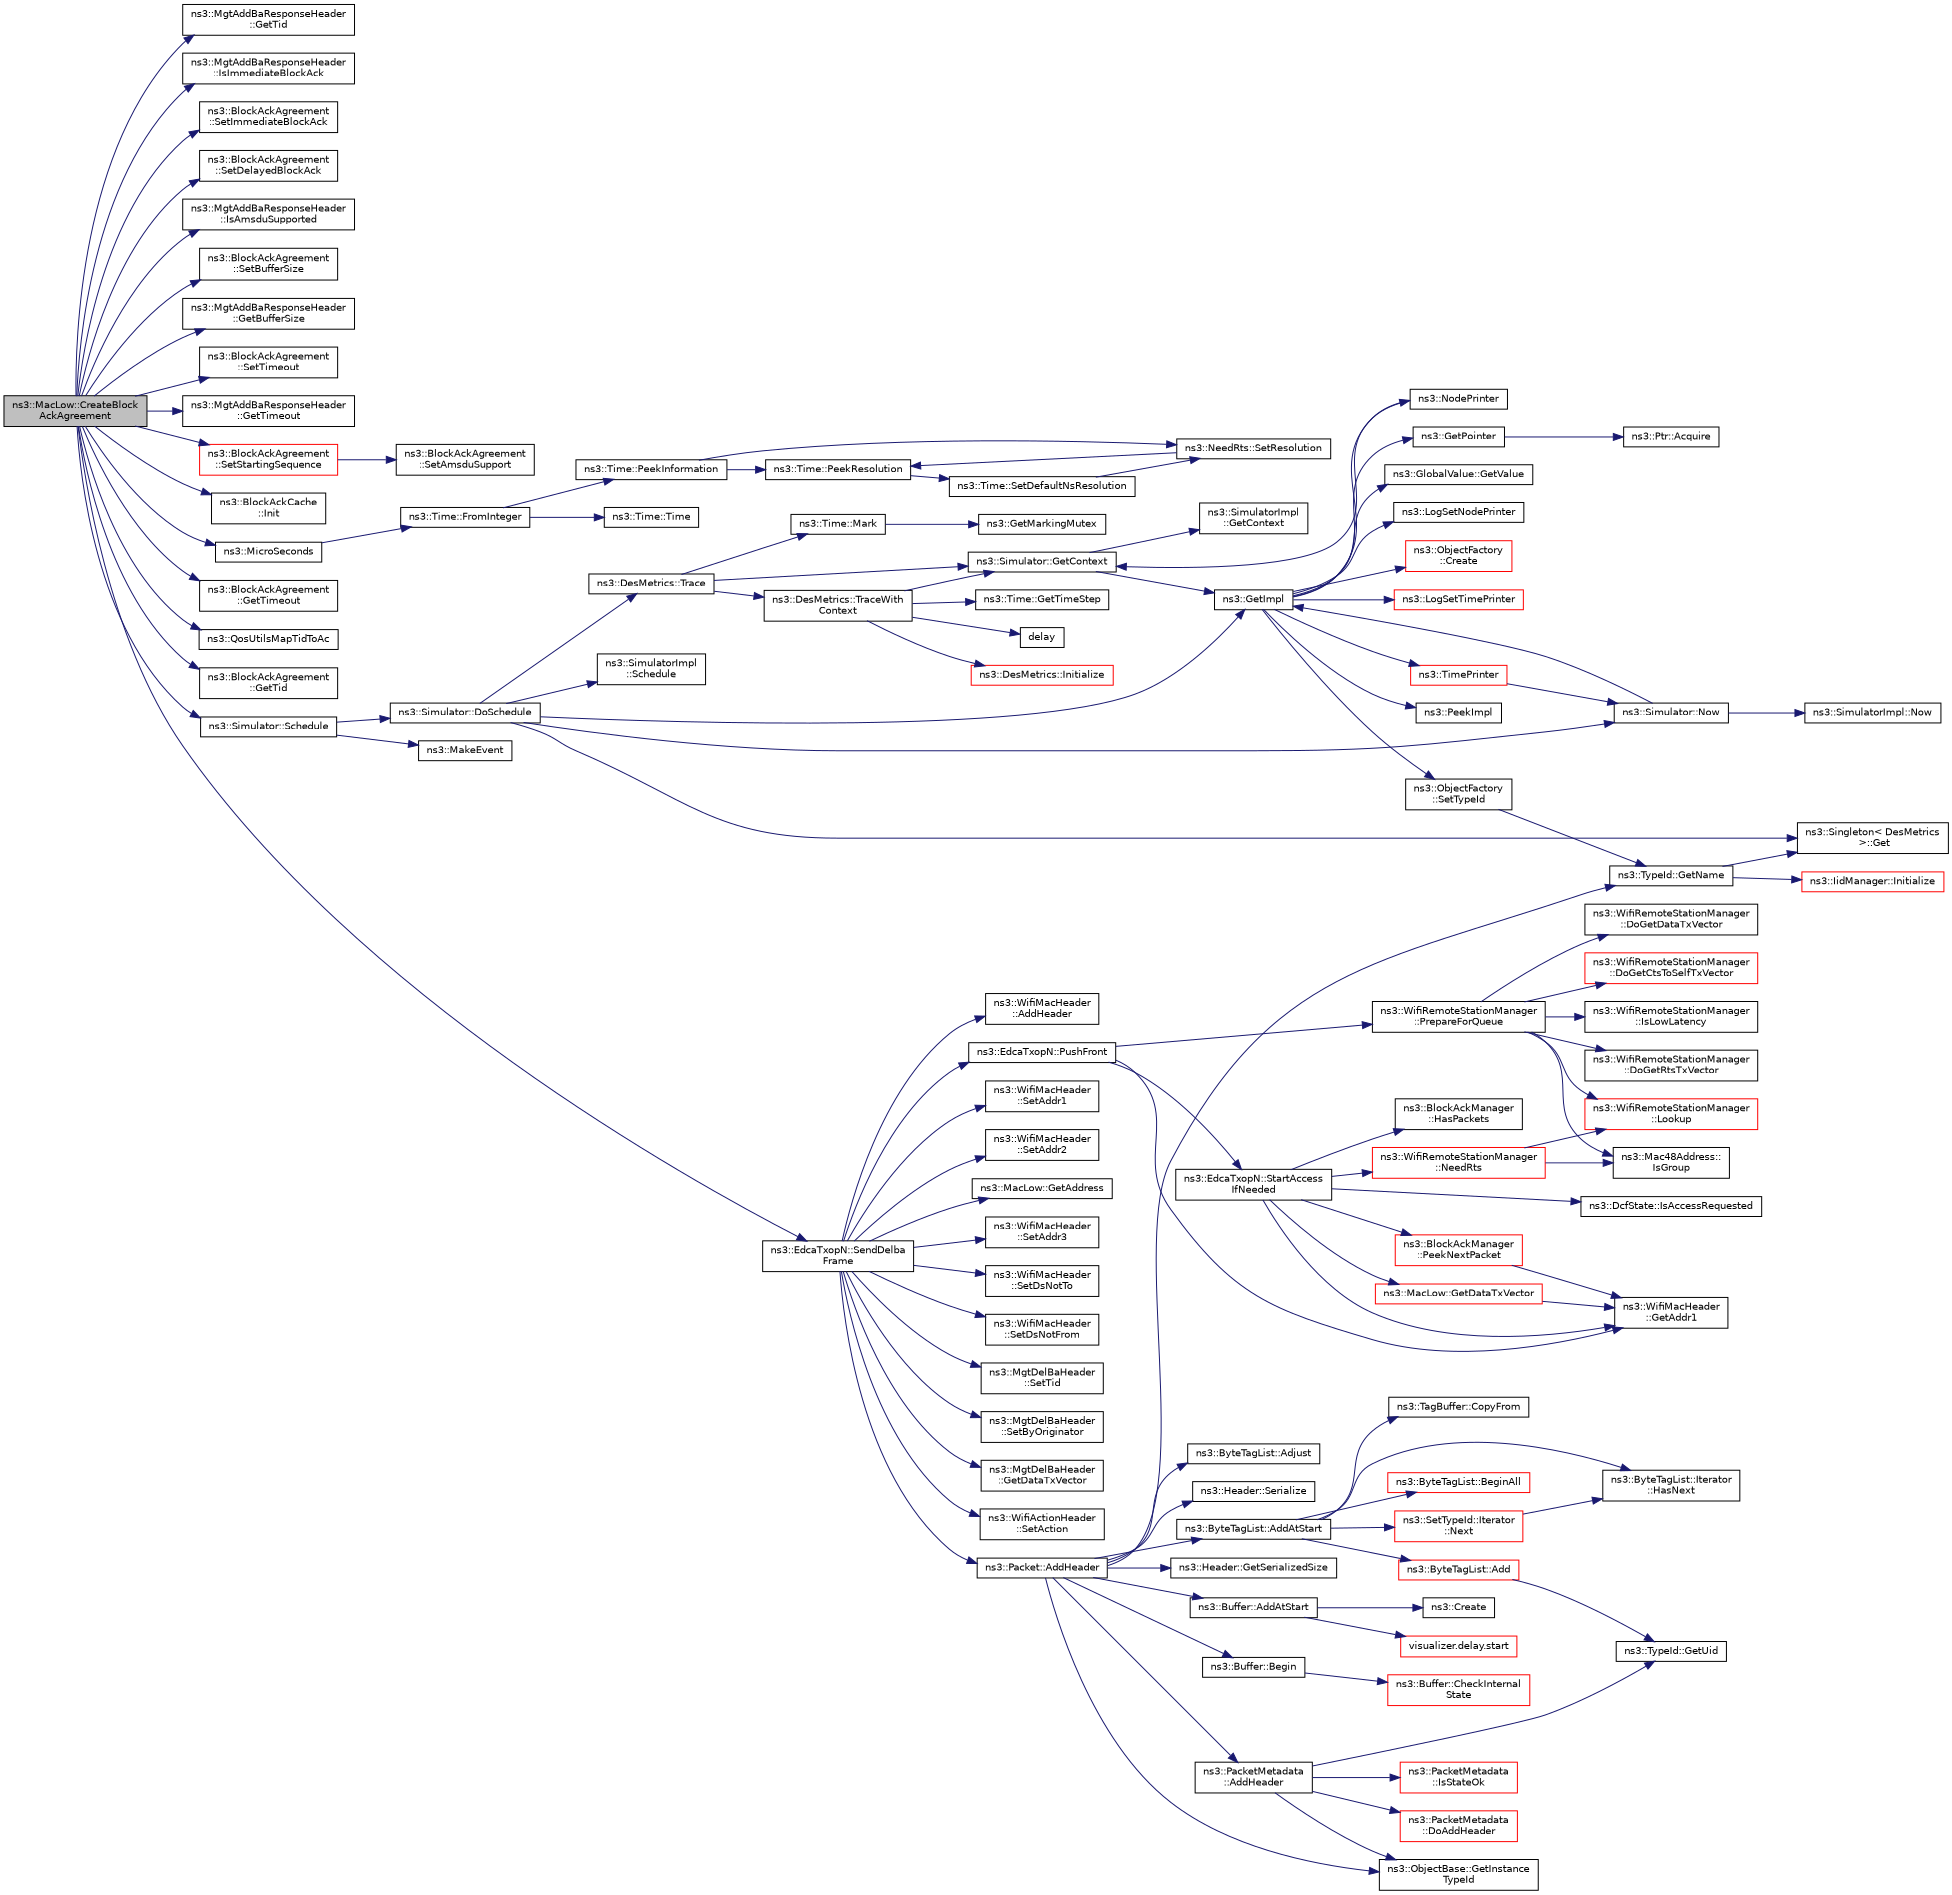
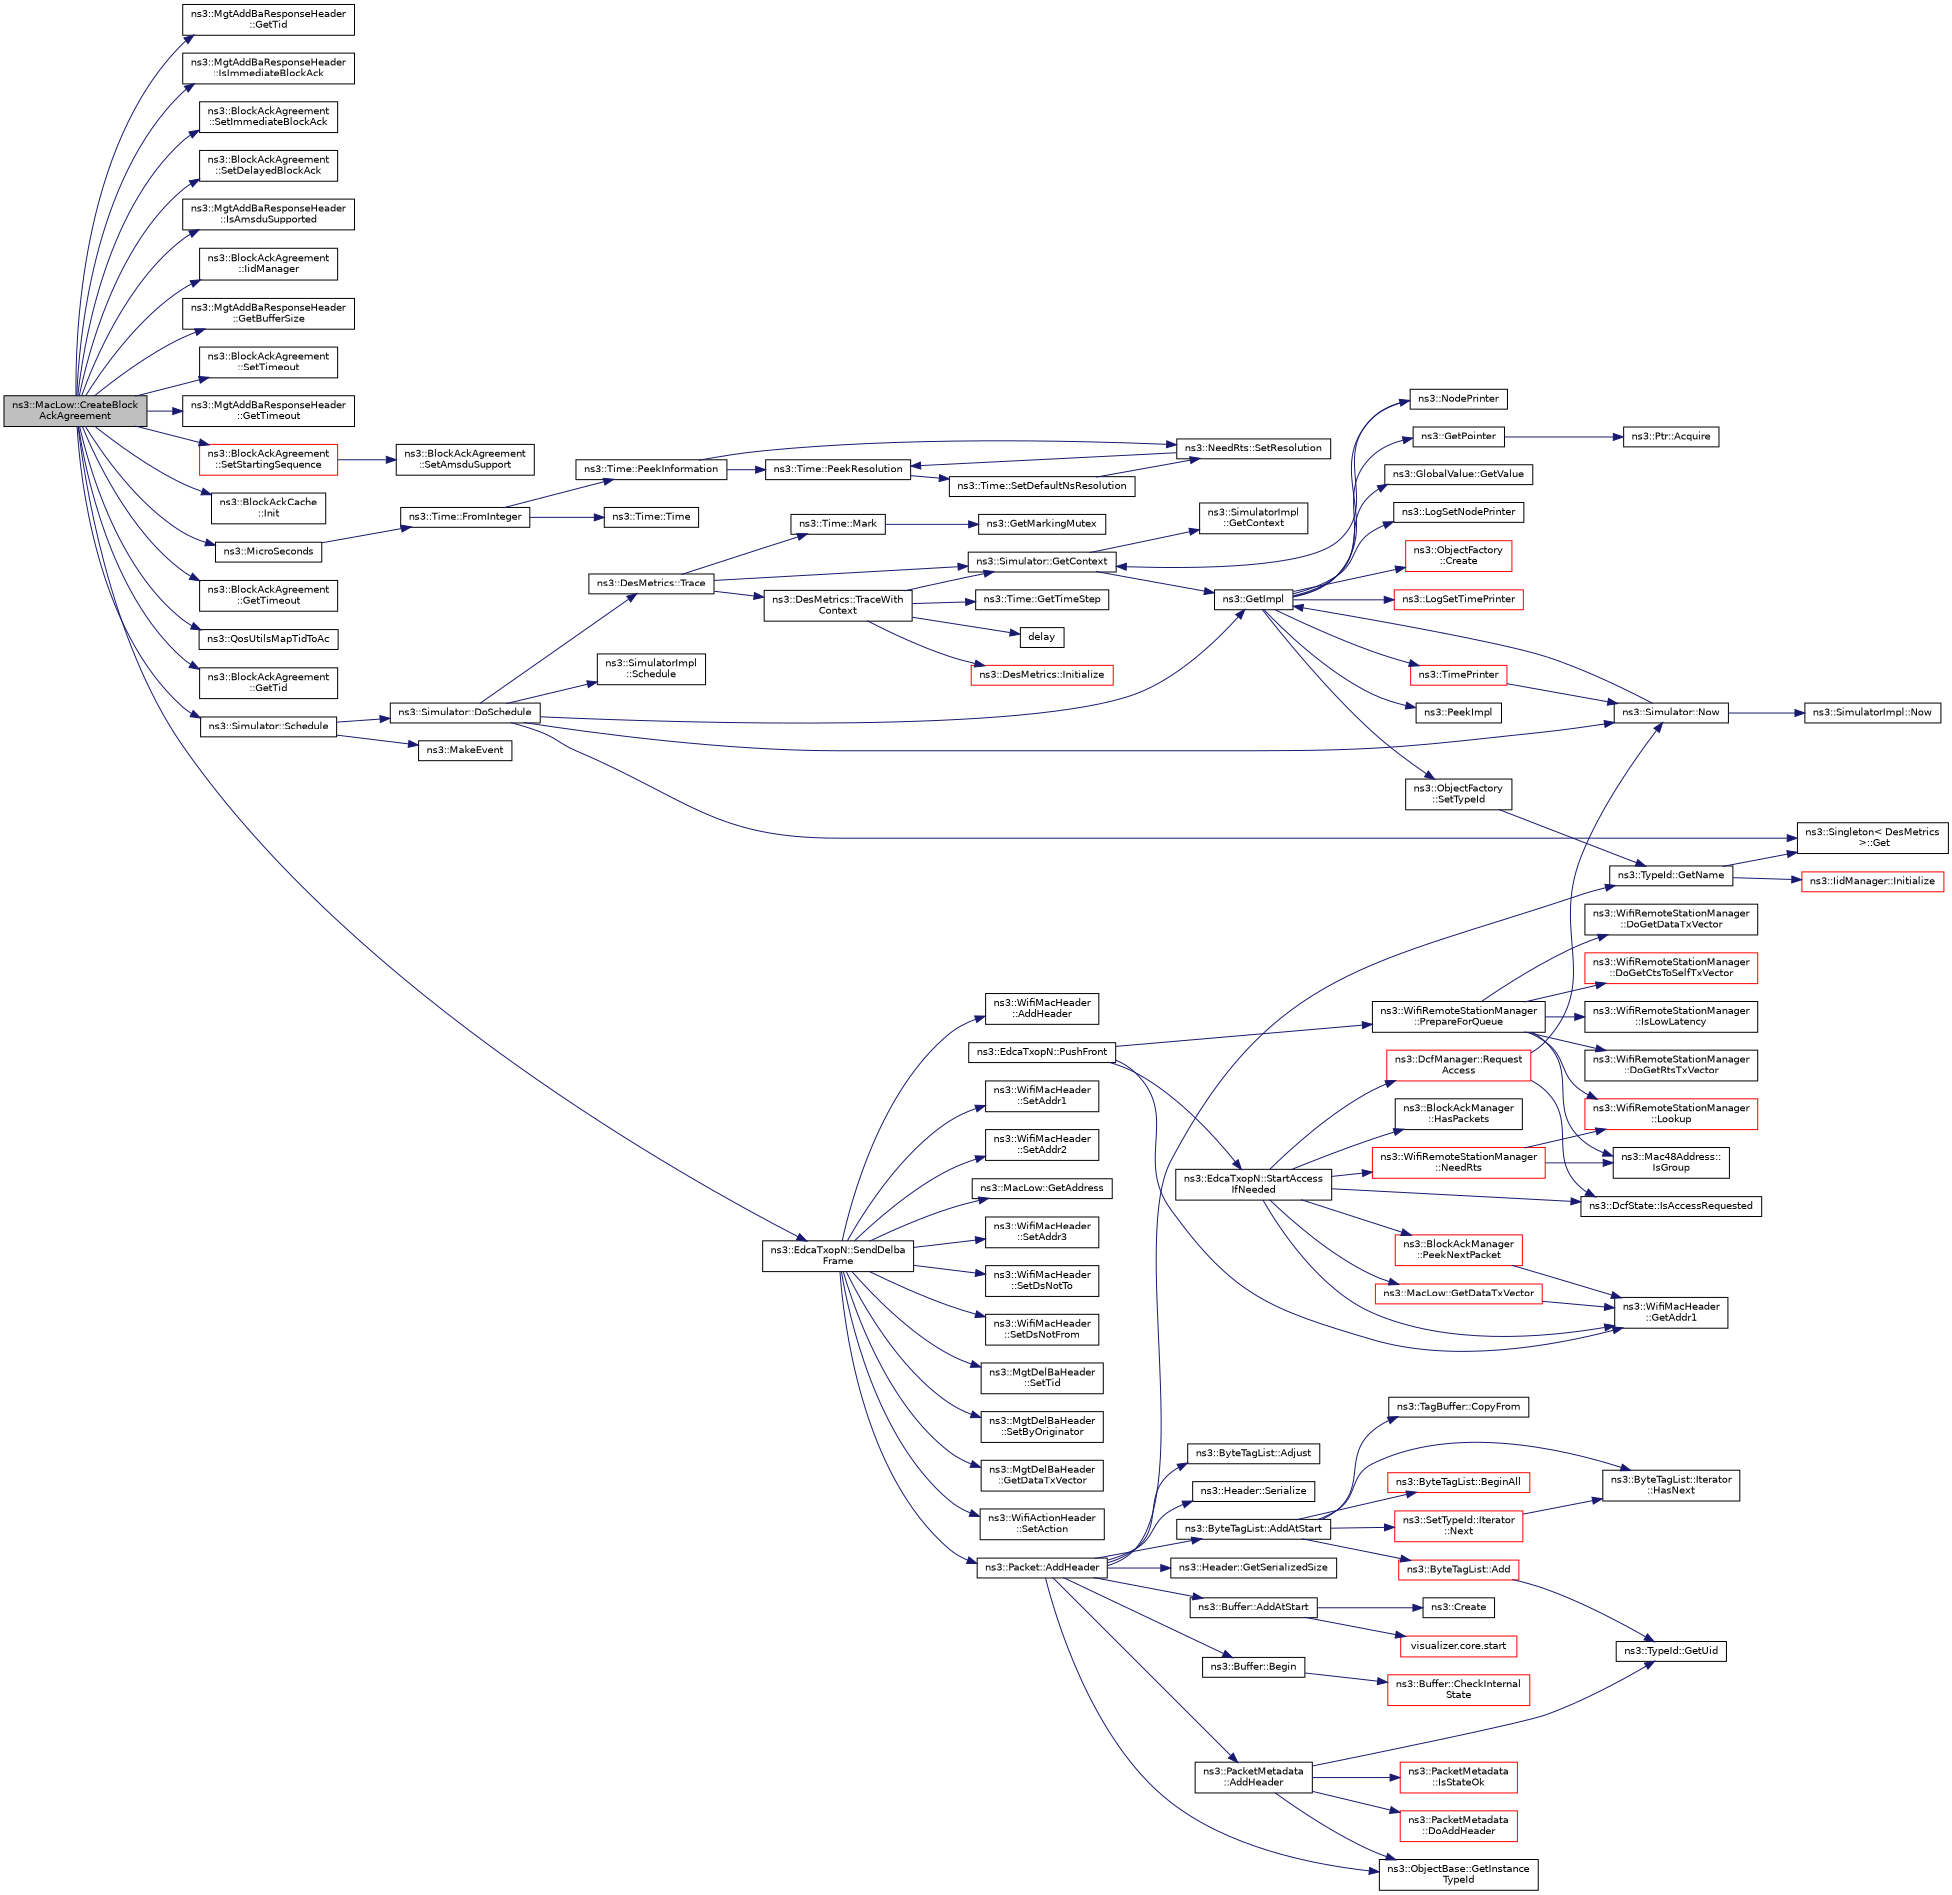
(269, 264) -> (269, 264)
none -> (1459, 1066)
(887, 1144) -> none
(1459, 1646) -> (1459, 1646)
